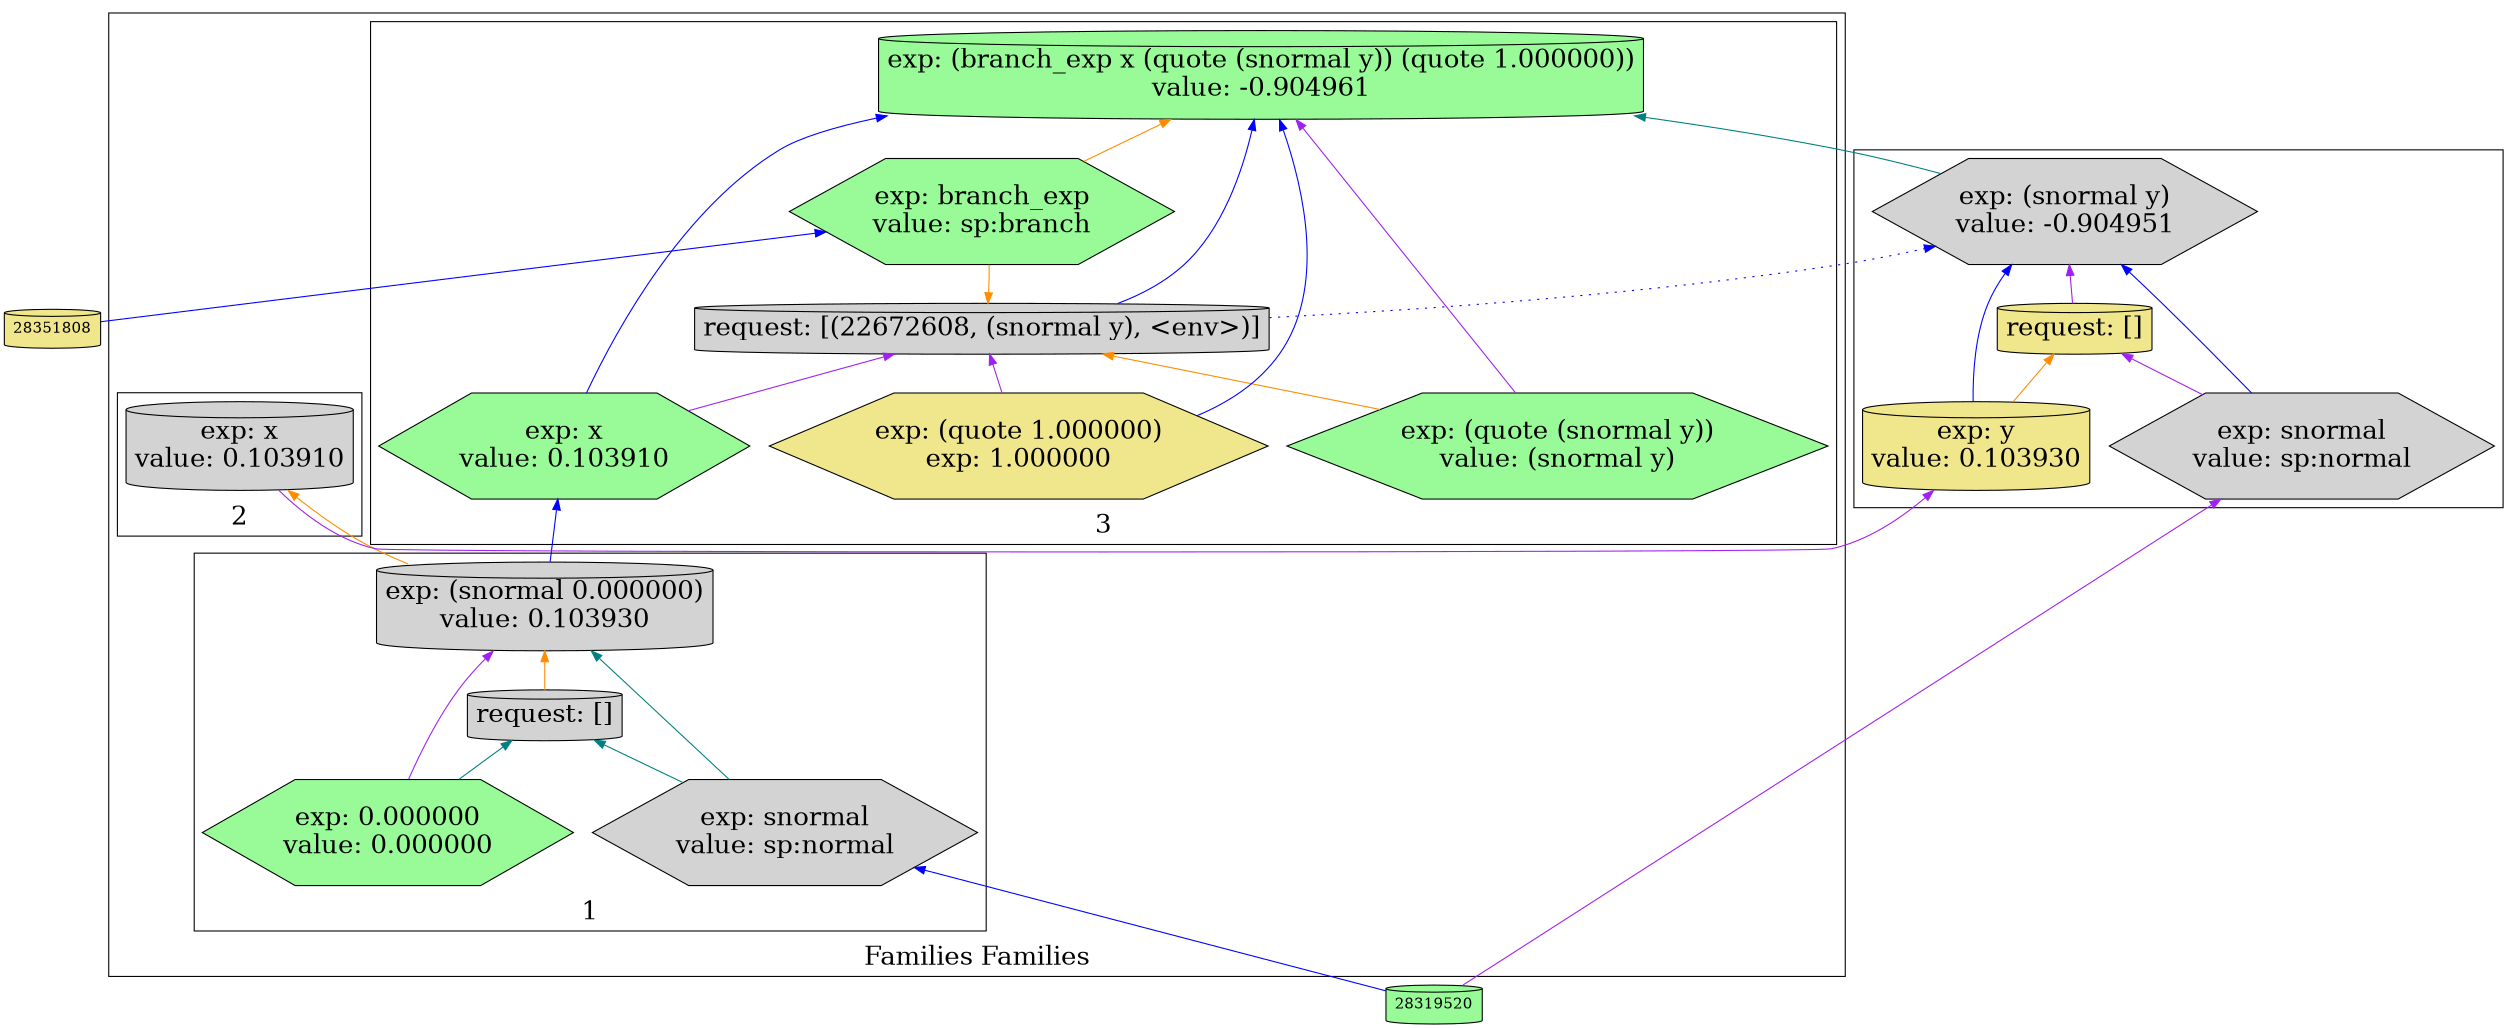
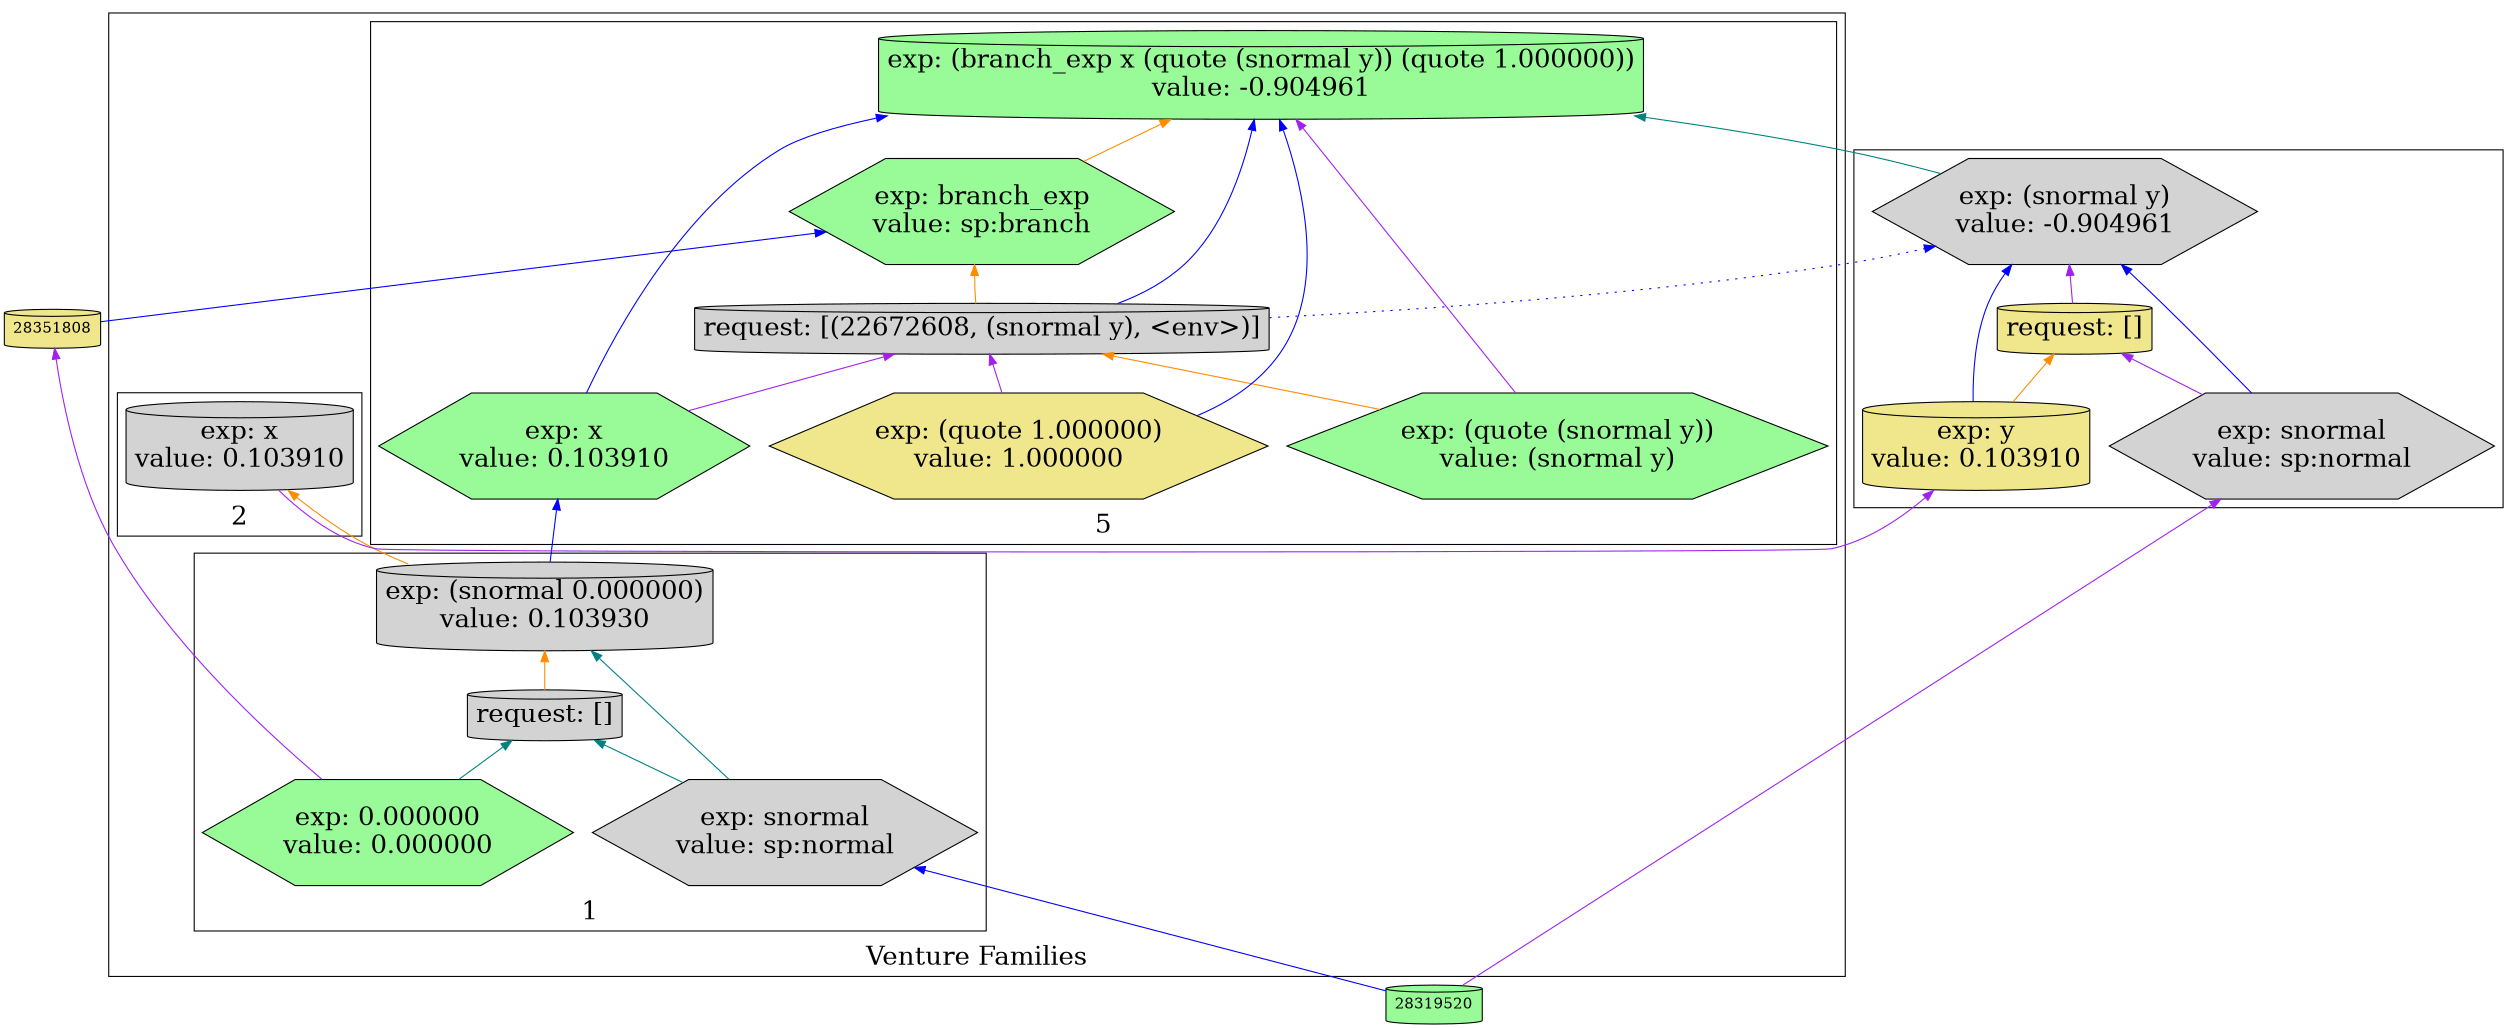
(2065, 212) -> (2065, 212)
(989, 279) -> (975, 290)
(1019, 446) -> (1019, 446)
(1976, 446) -> (1976, 446)
(1104, 526) -> (1104, 526)
(441, 715) -> (146, 595)
(977, 958) -> (977, 958)
